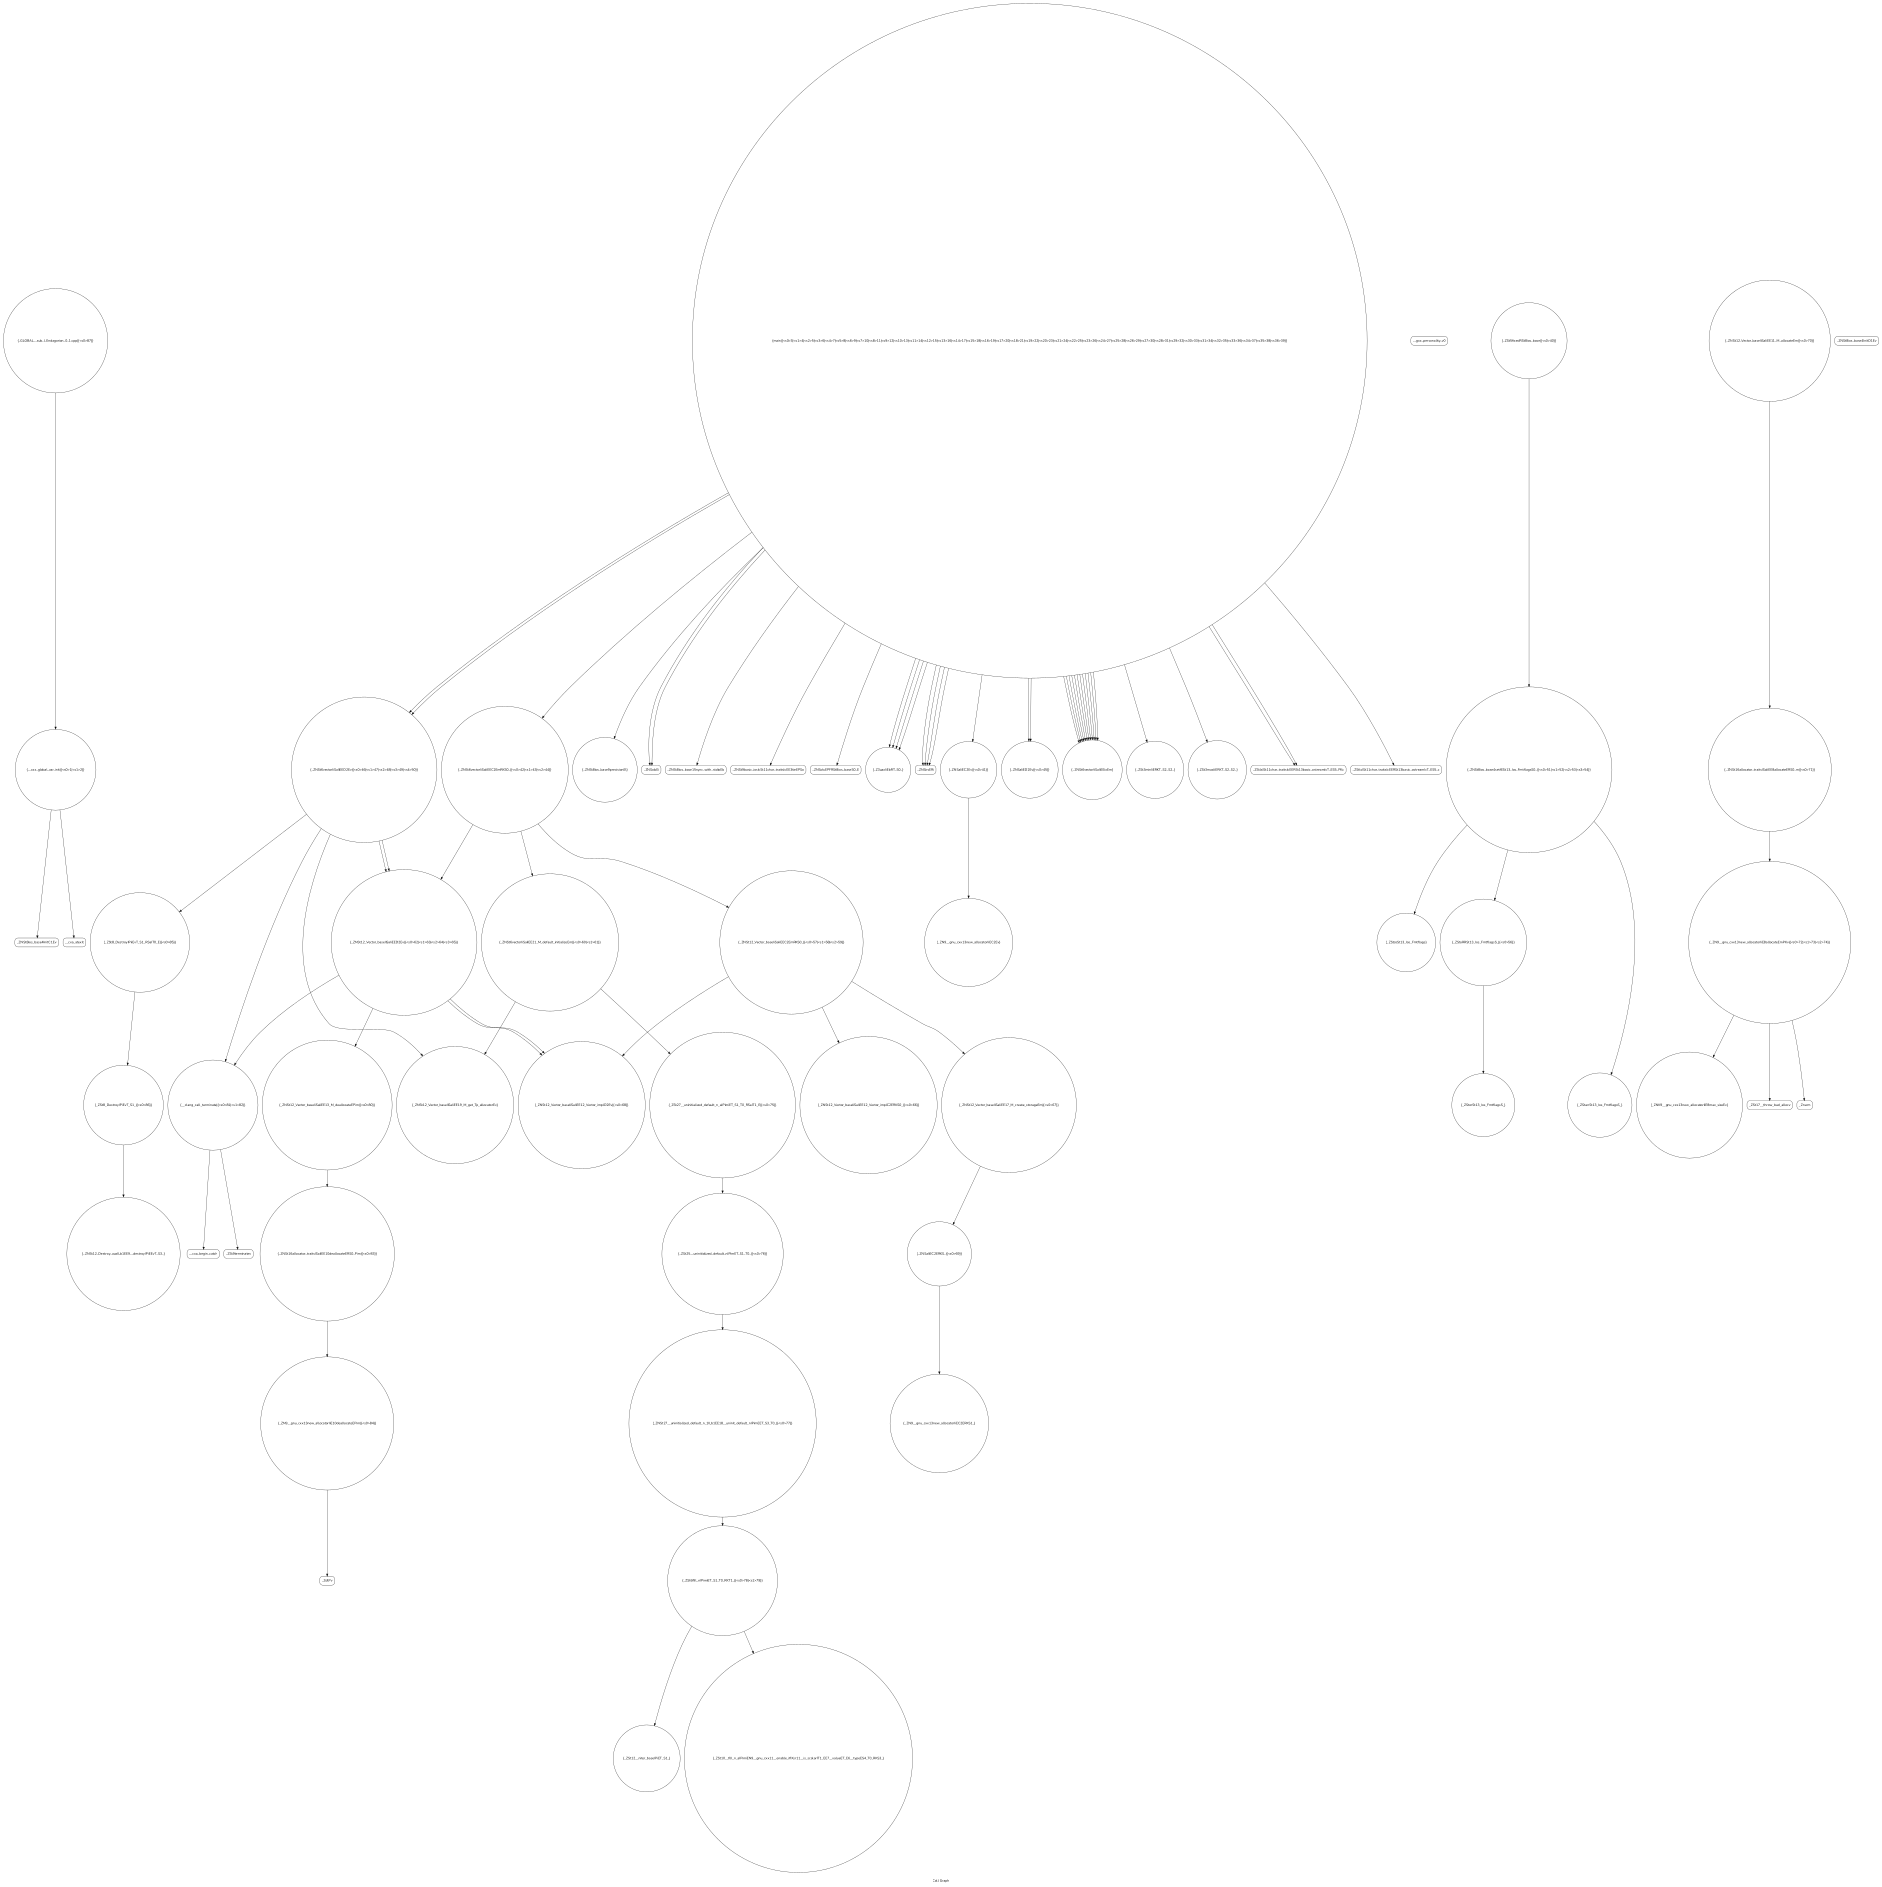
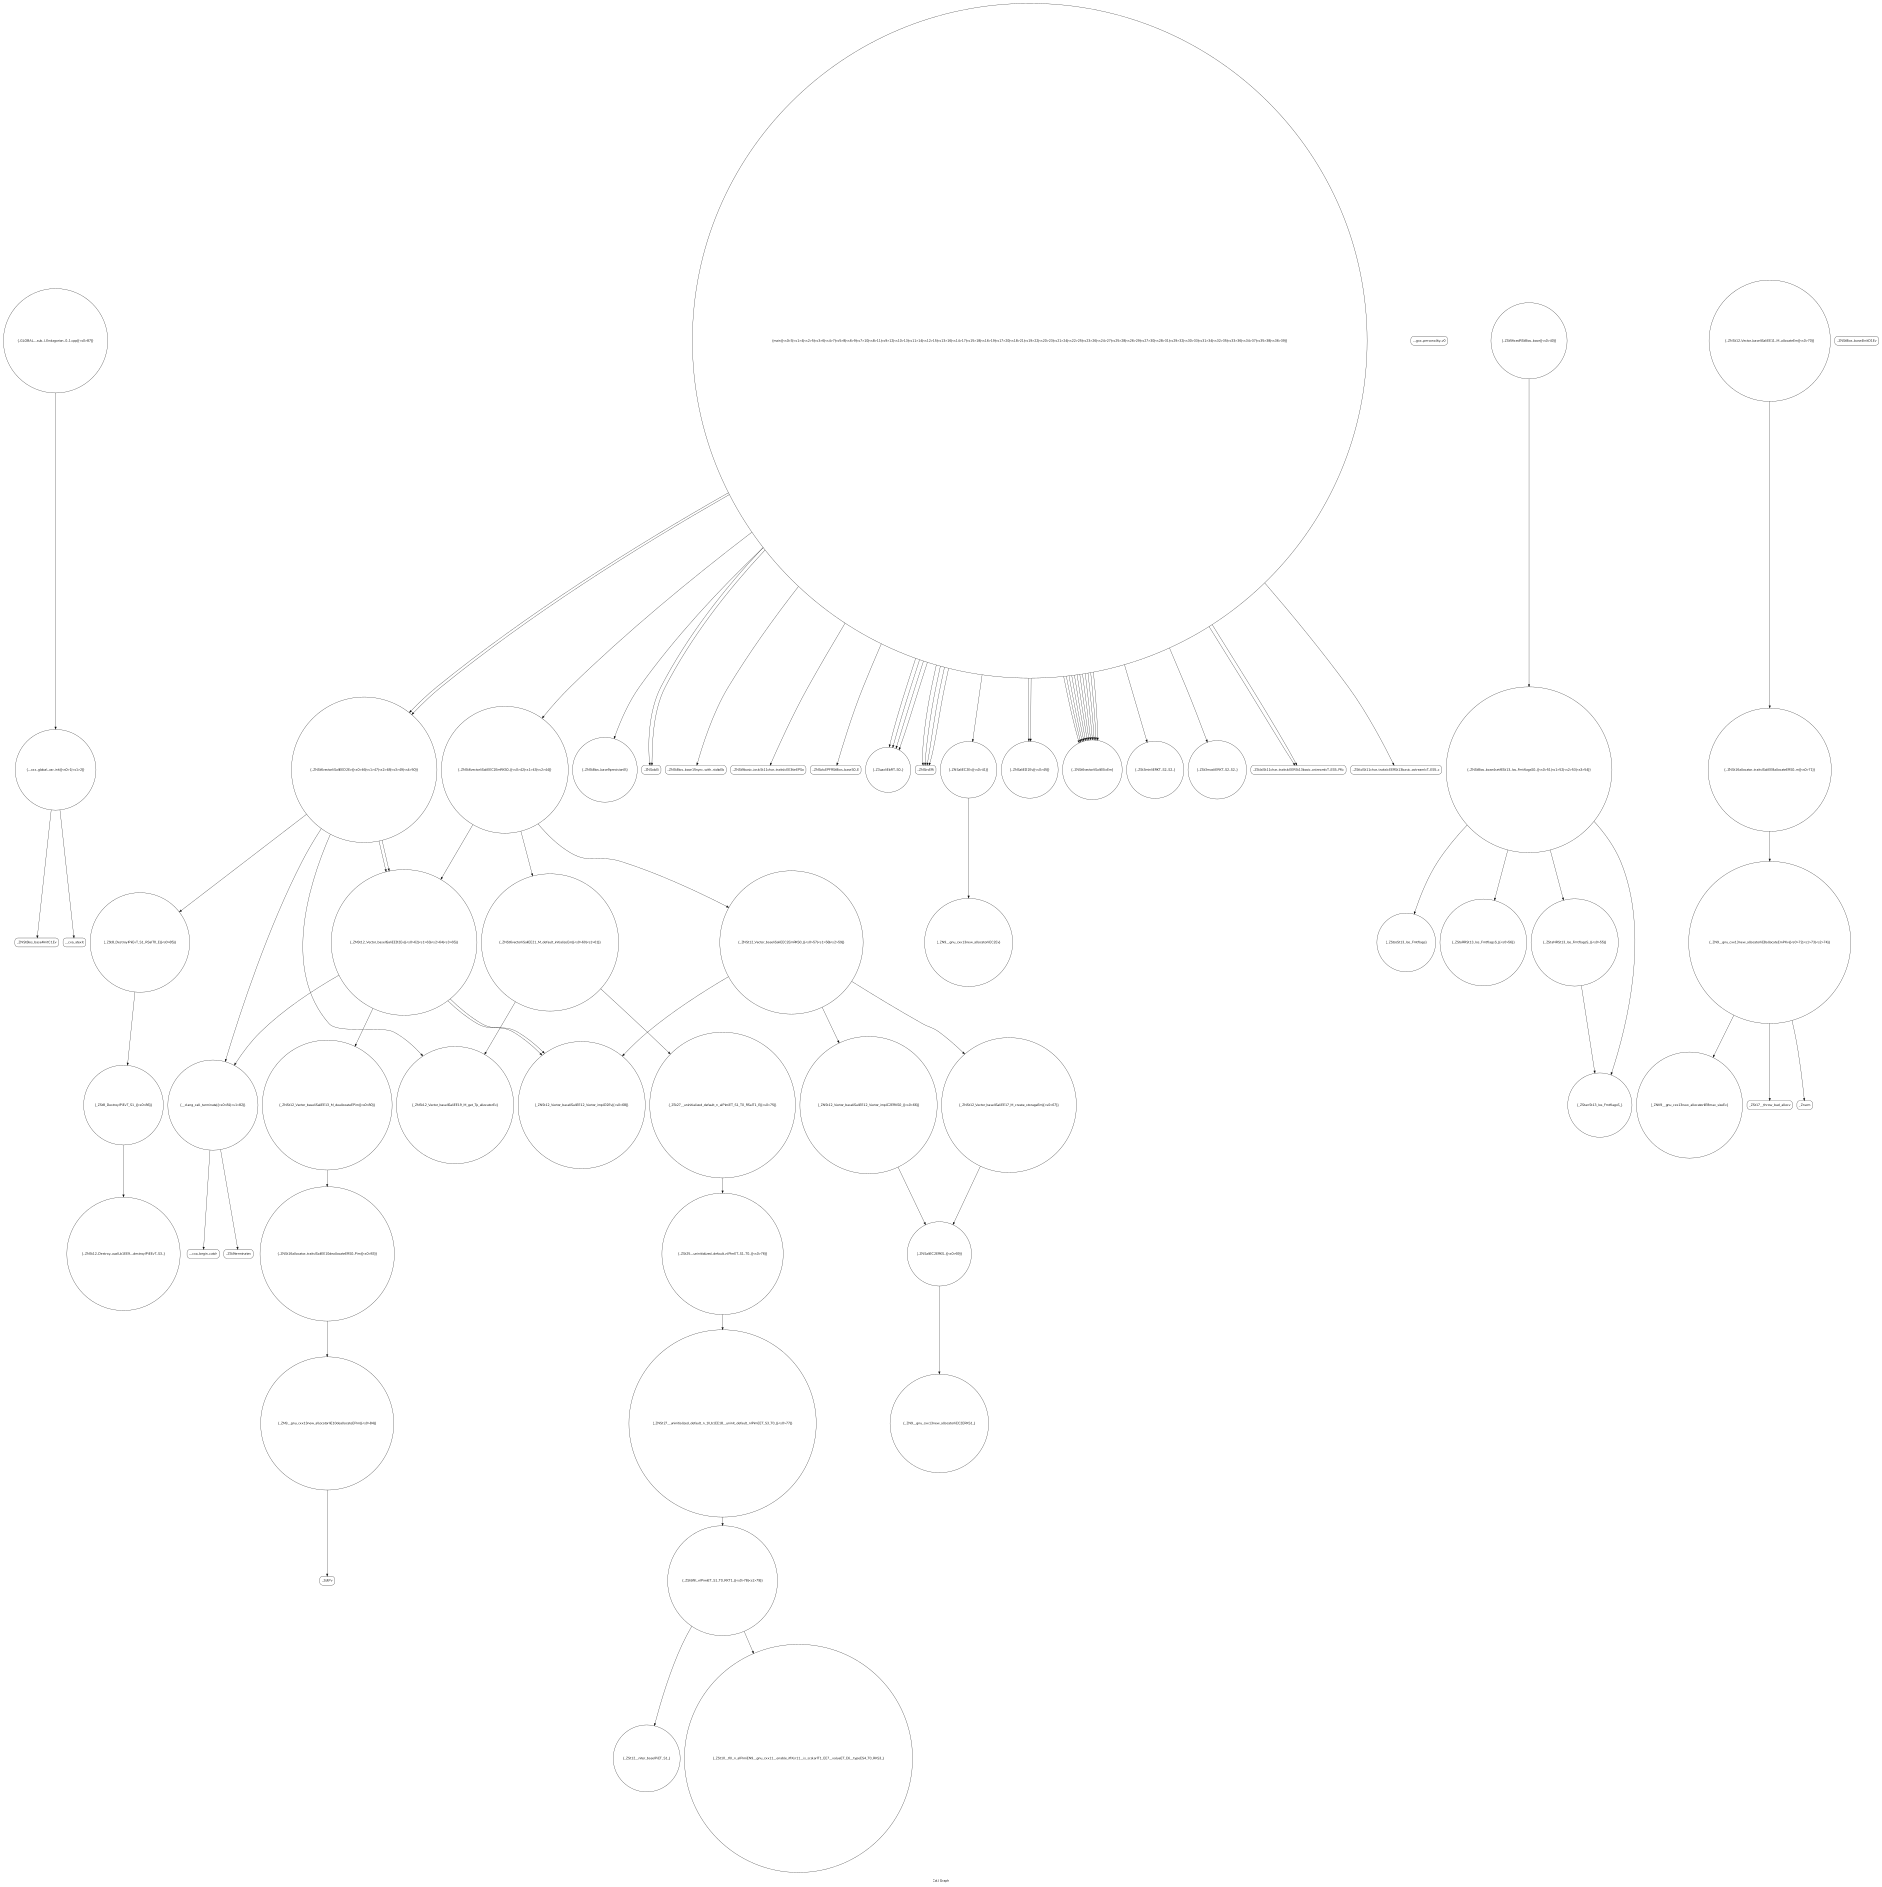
none -> (1575, 942)
(1483, 1105) -> none
none -> (911, 1195)
